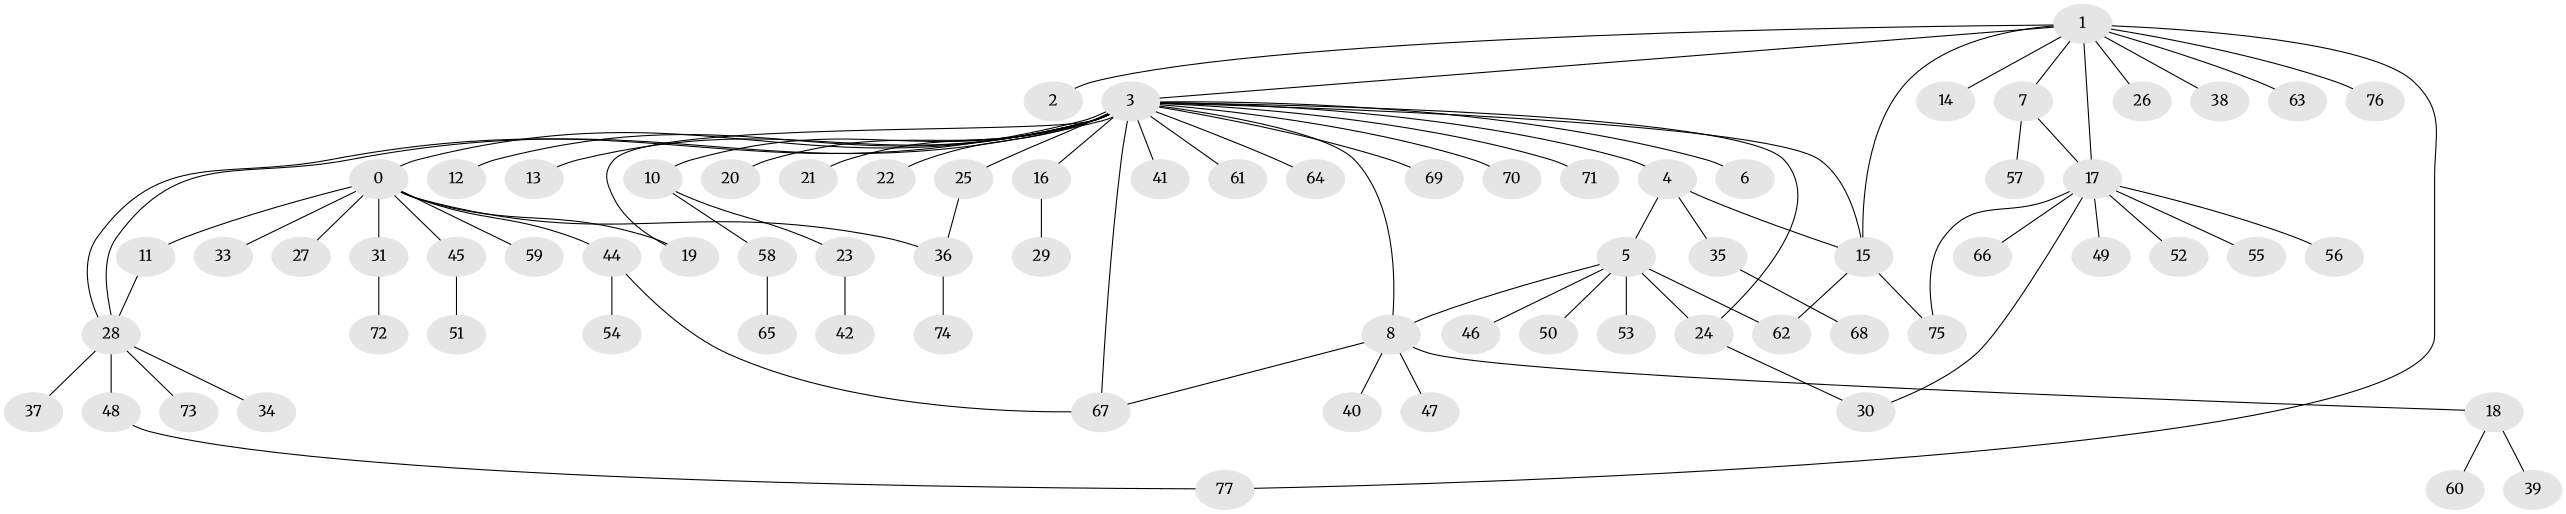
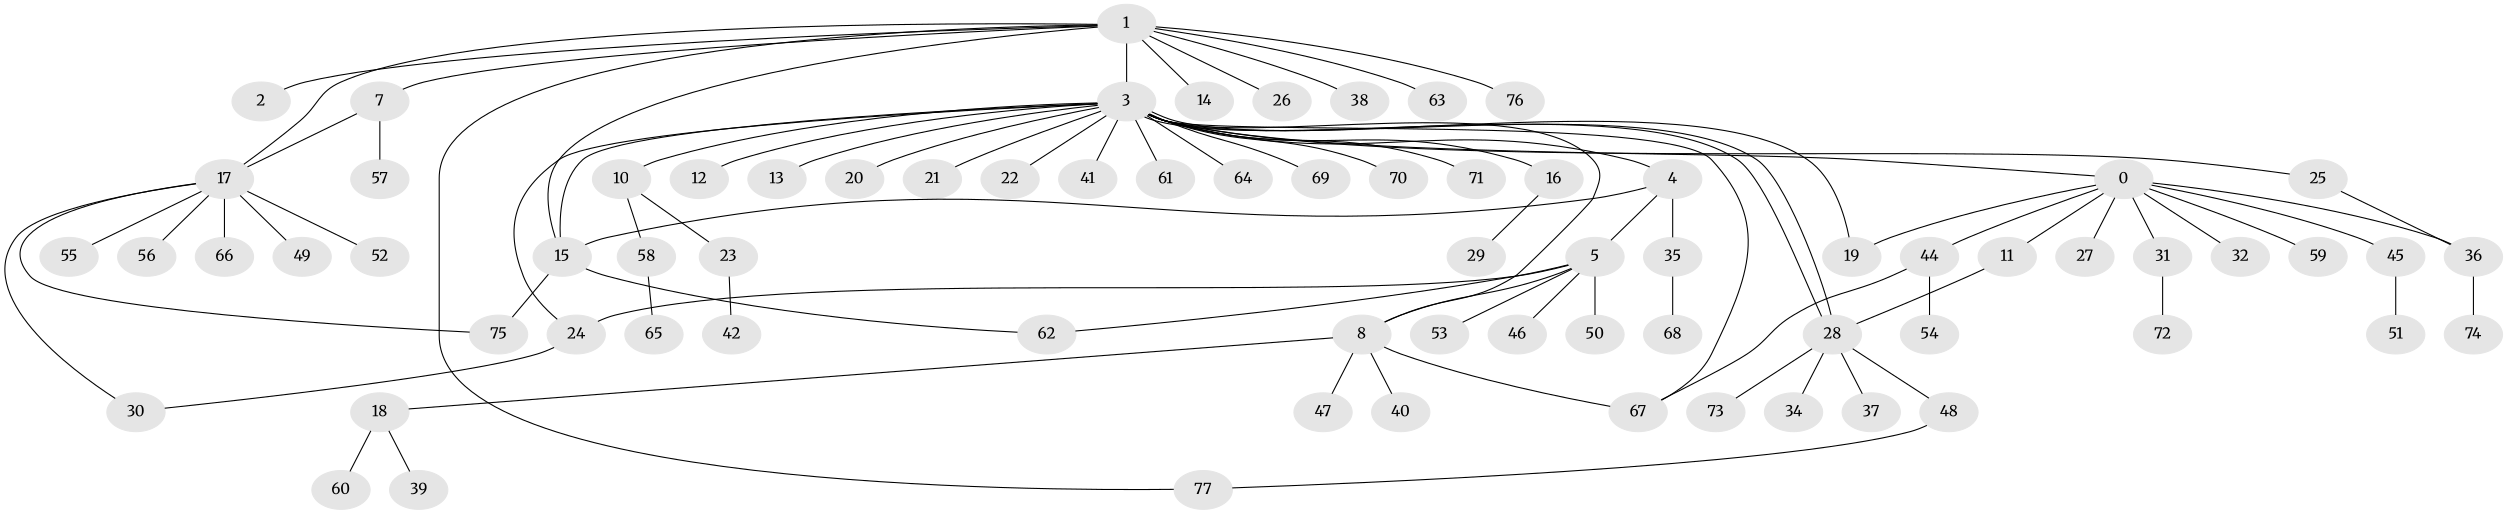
(1745, 179) -> none
(223, 257) -> (2240, 257)
